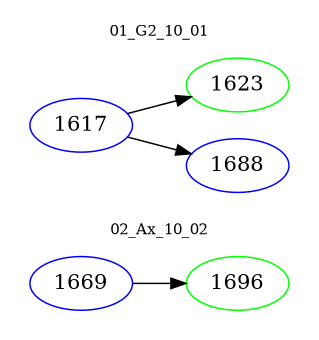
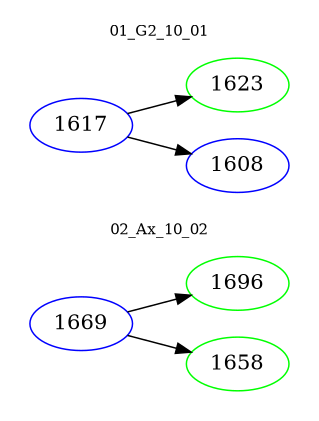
(238, 166) -> (238, 166)
none -> (238, 364)
